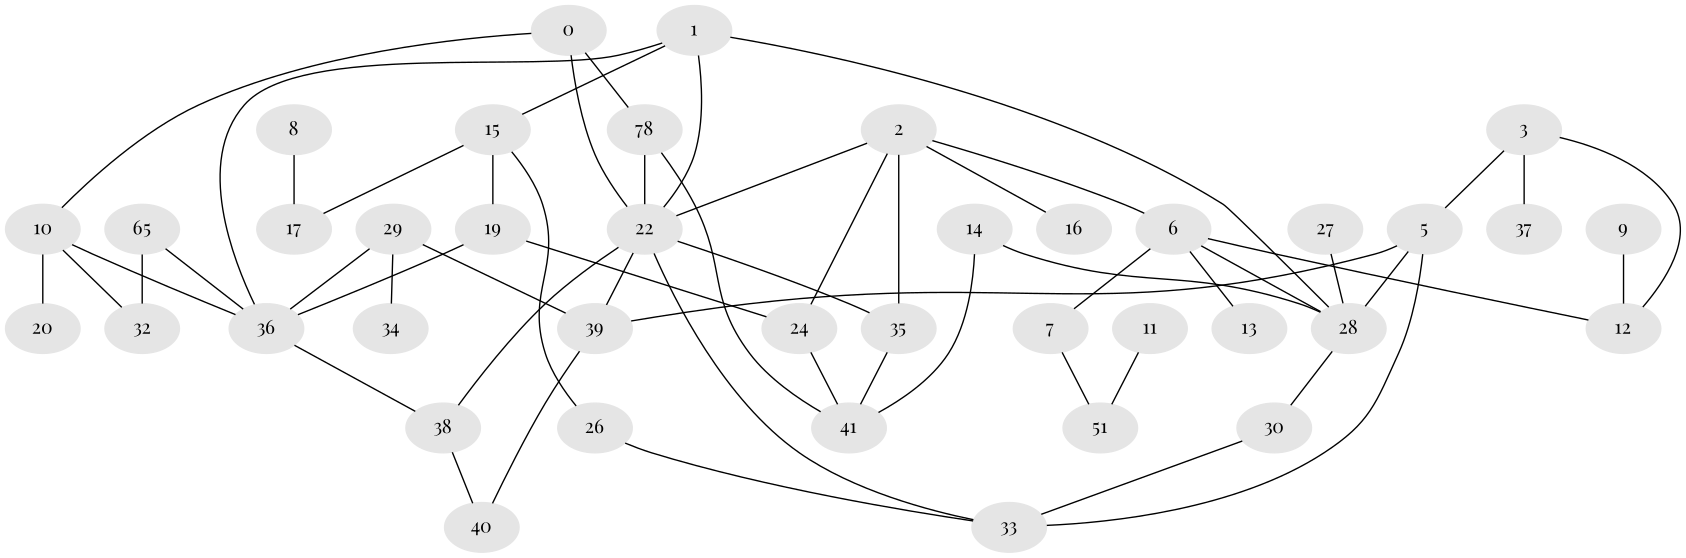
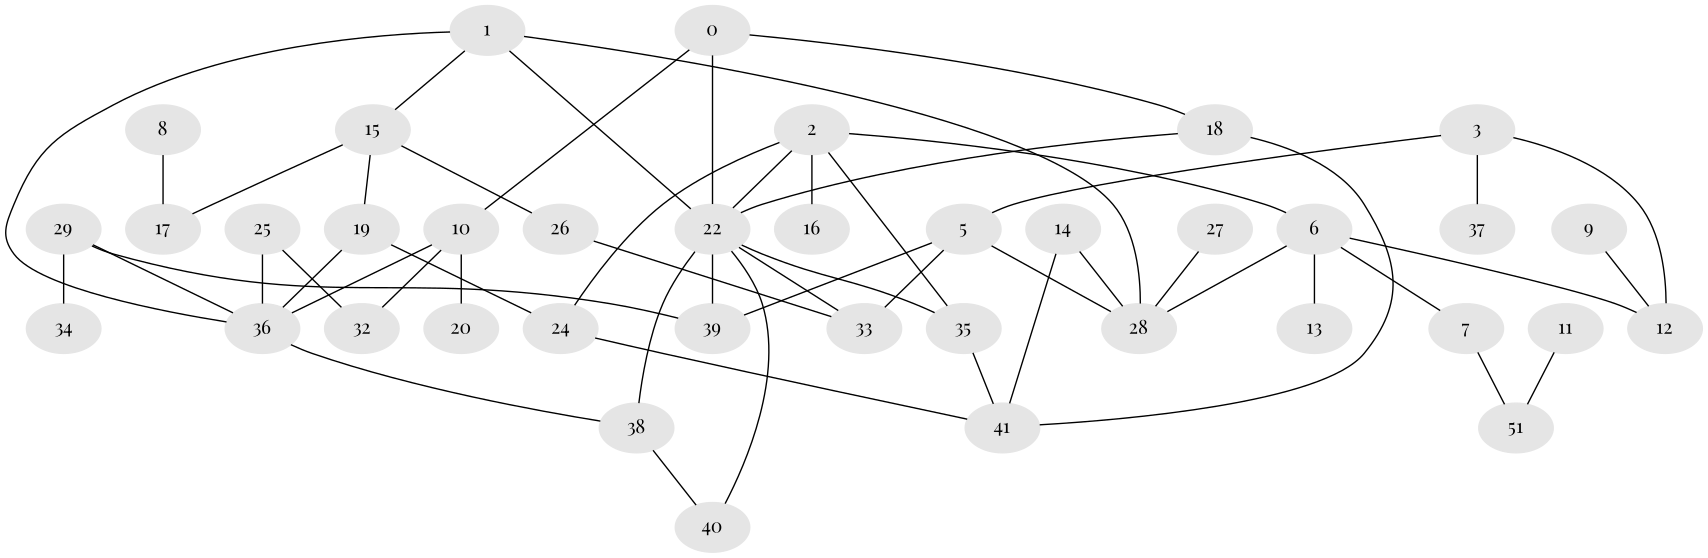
(645, 130) -> (1215, 130)
(142, 229) -> (262, 229)
(533, 425) -> (768, 363)
(1274, 428) -> none
